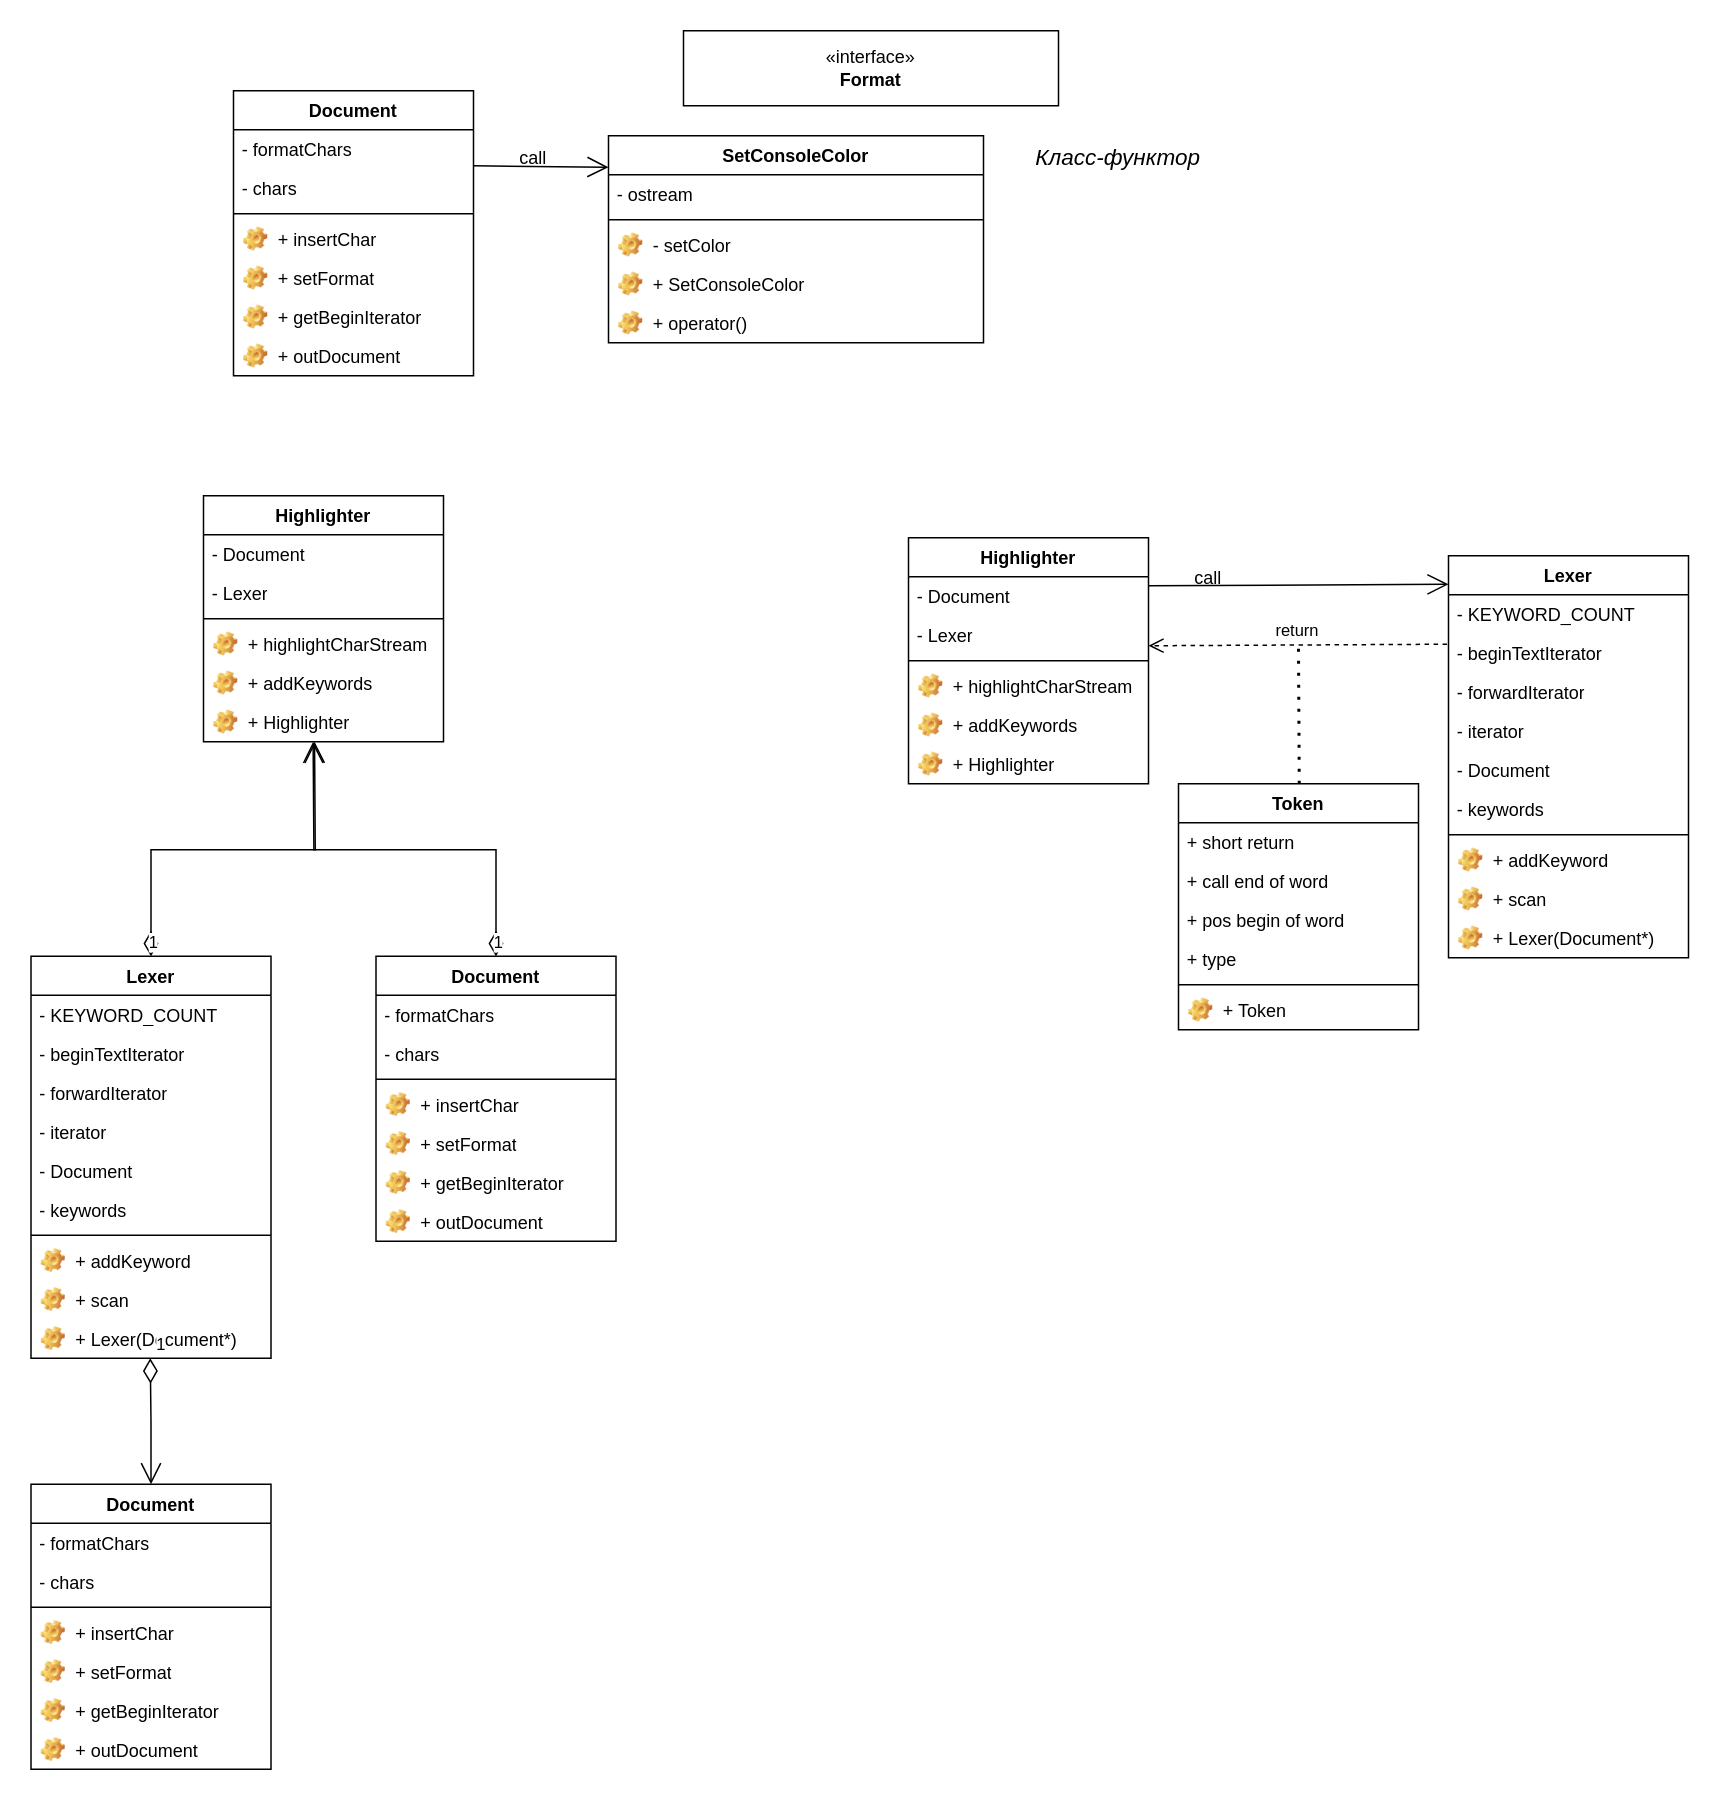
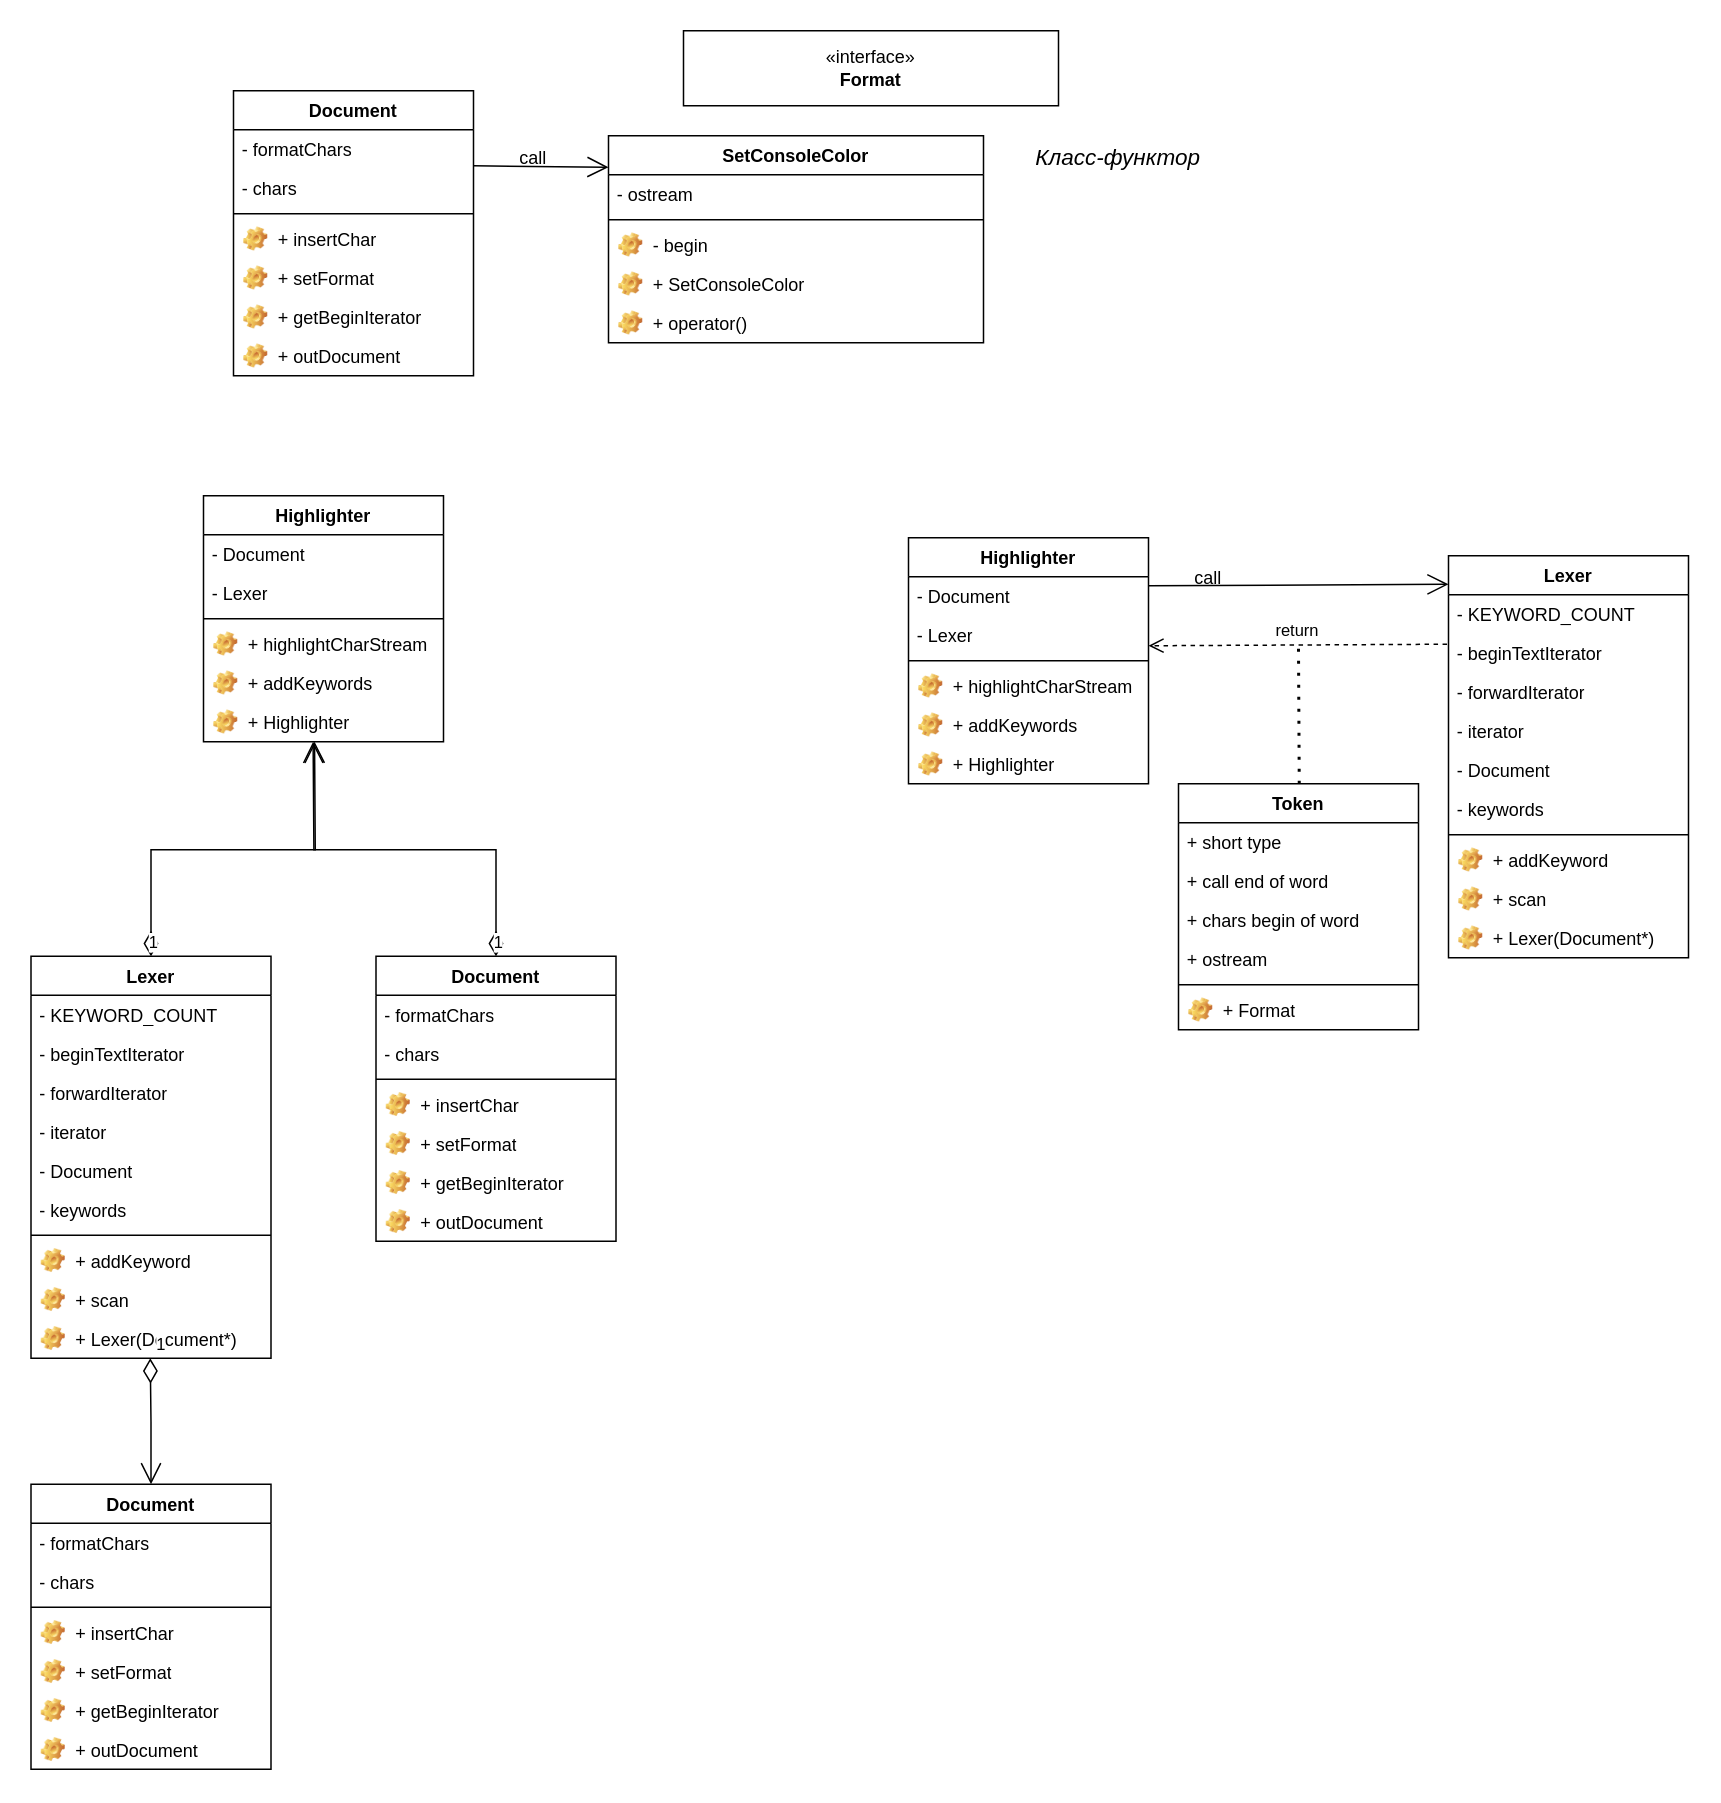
(699, 247) -> (684, 247)
(1253, 844) -> (1243, 844)
(1271, 922) -> (1281, 922)
(1215, 961) -> (1230, 961)
(1256, 1012) -> (1261, 1012)
